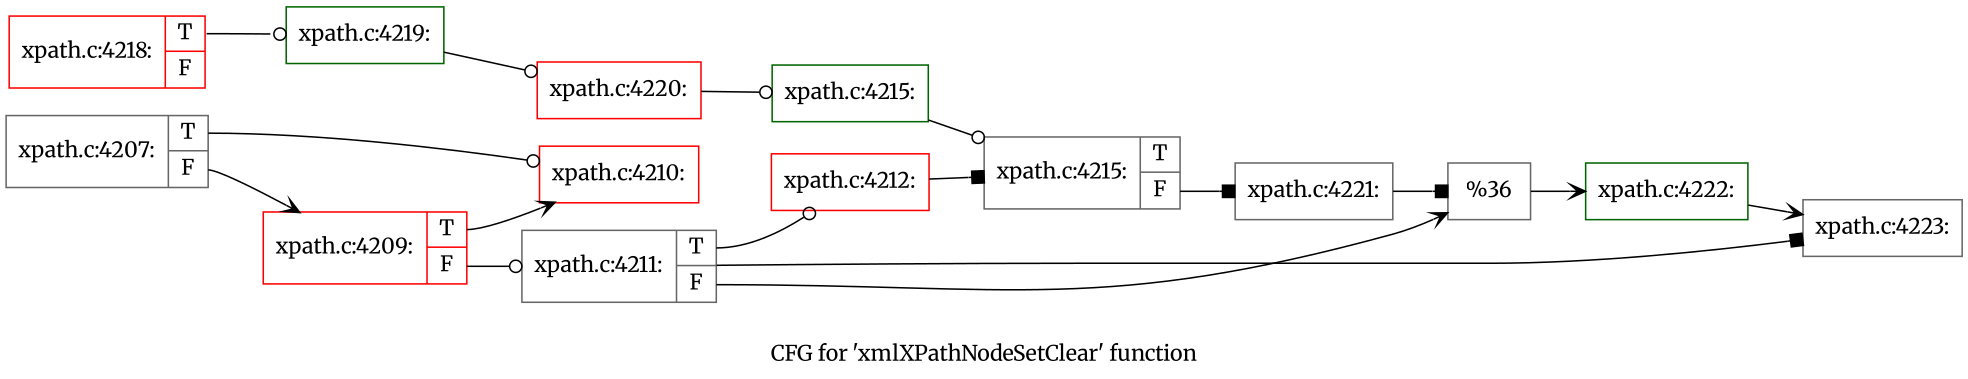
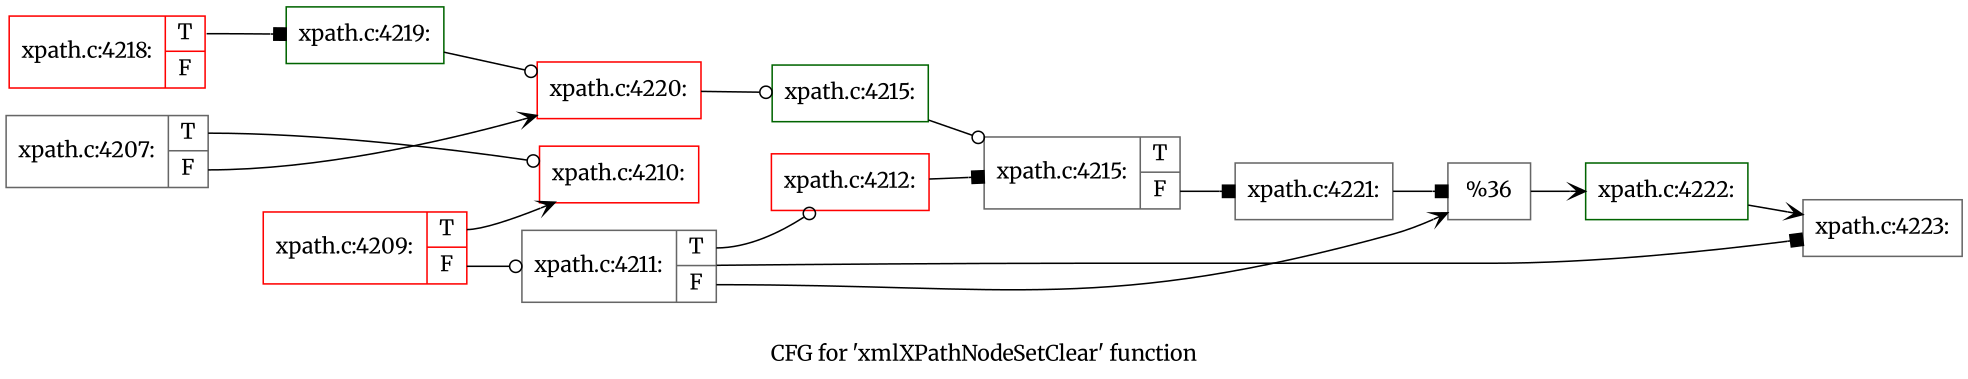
(238, 34) -> (238, 34)
(248, 186) -> (367, 155)
